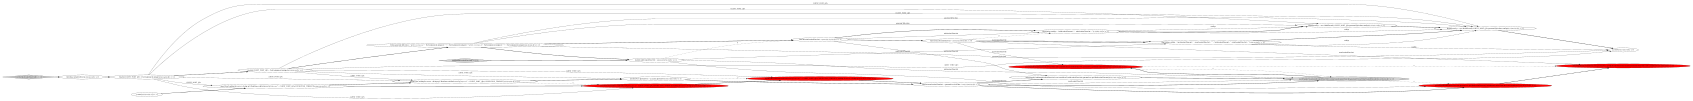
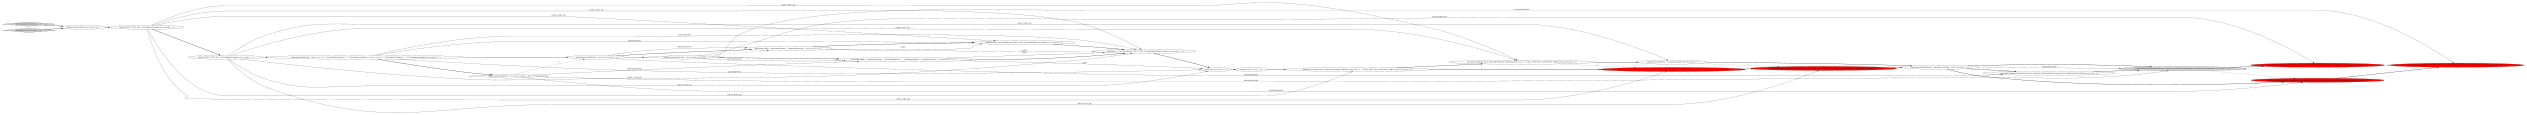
(951, 41) -> (684, 57)
(558, 60) -> (53, 29)
(655, 60) -> (509, 76)
none -> (1233, 69)
